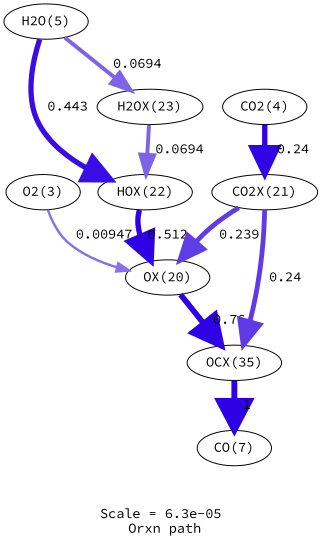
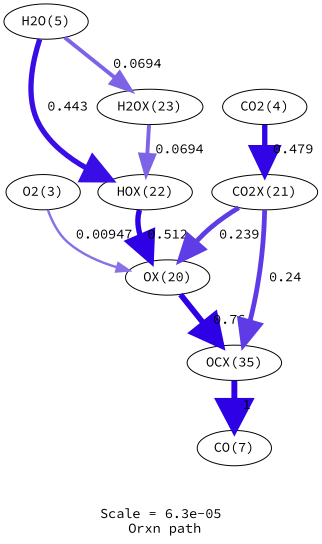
(289, 150) -> (289, 150)
